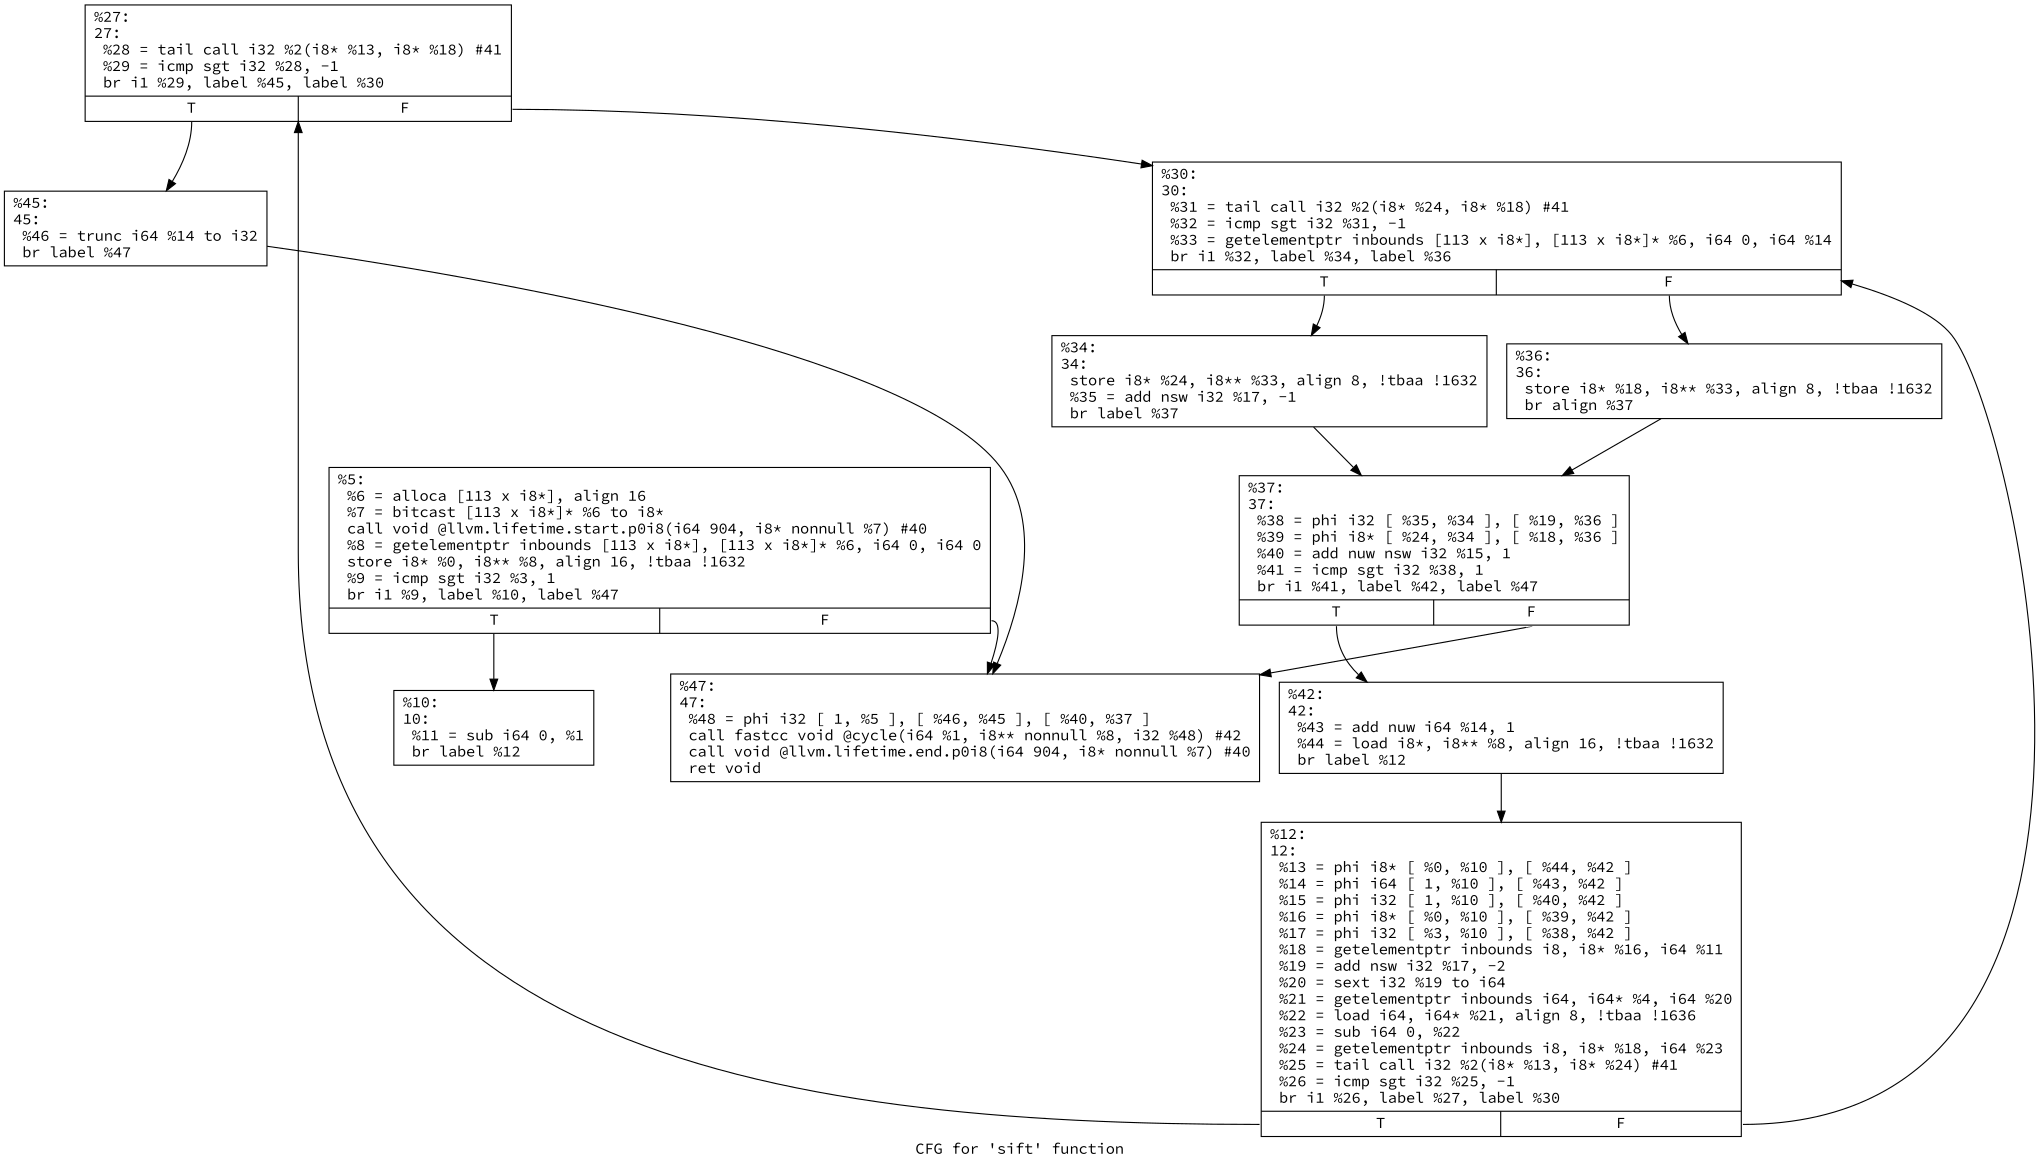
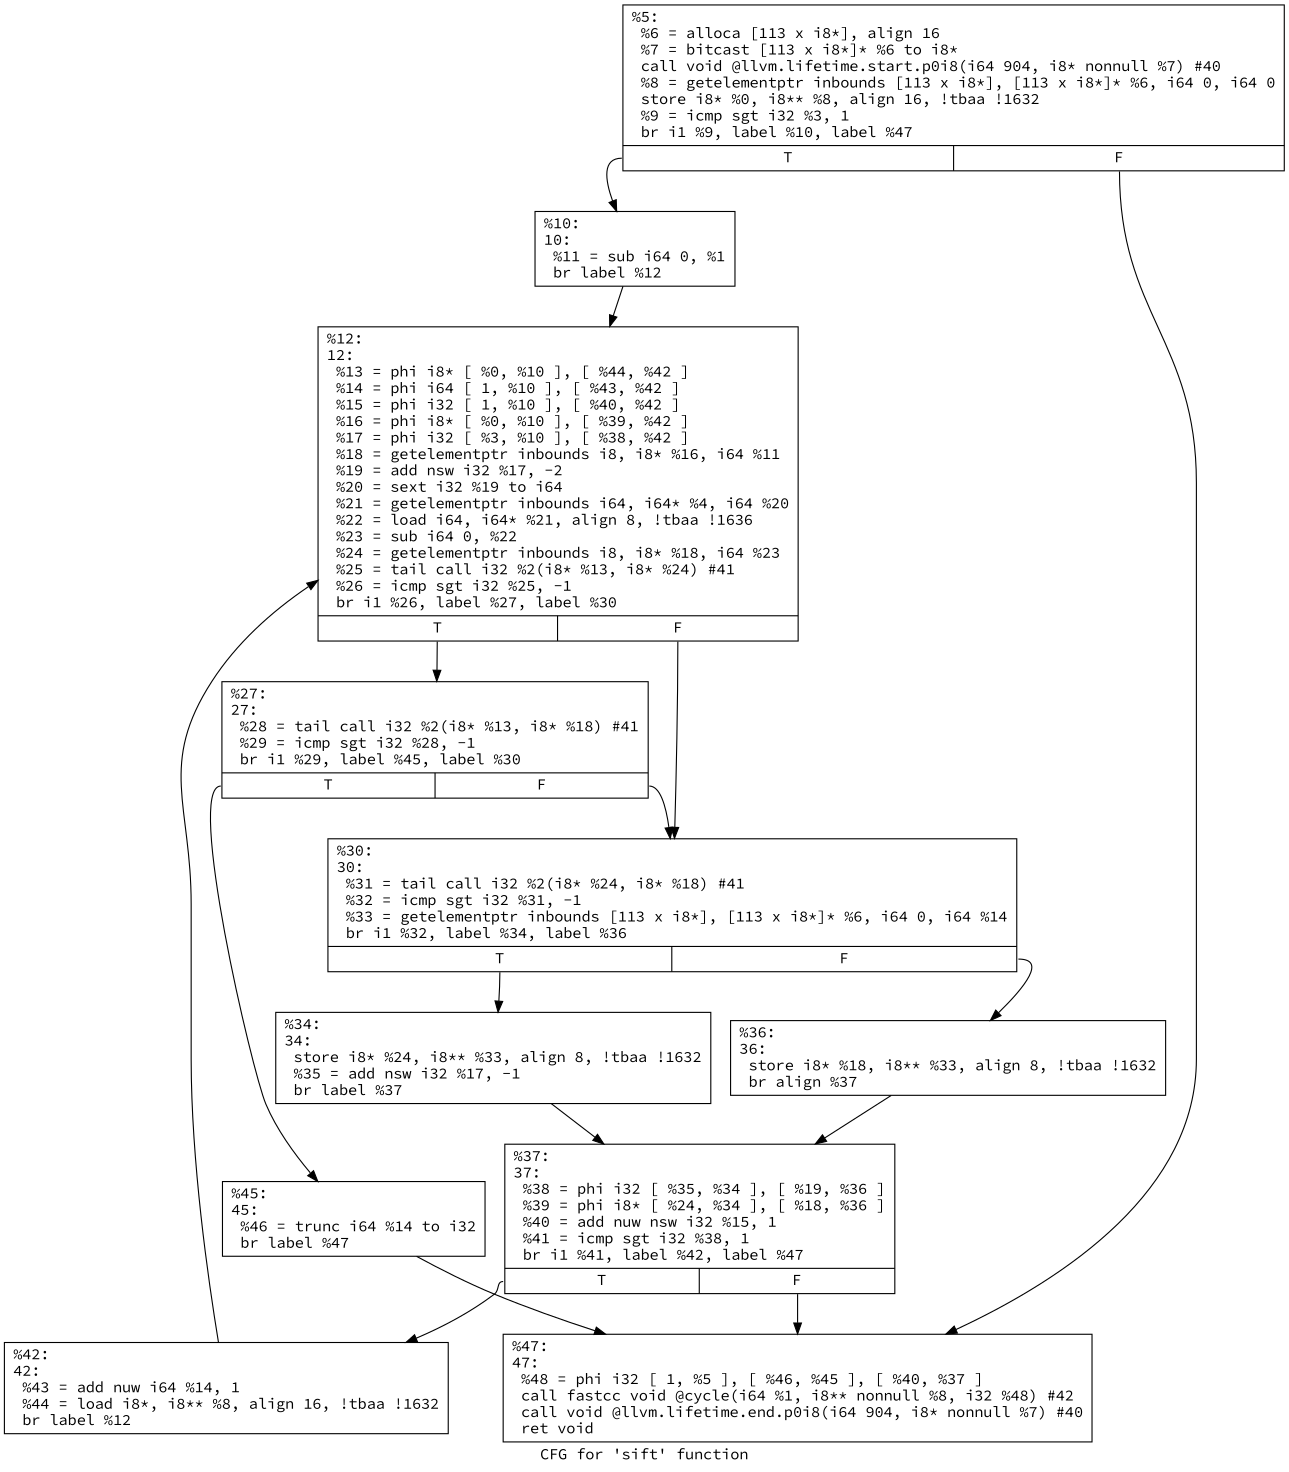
none -> (618, 301)
